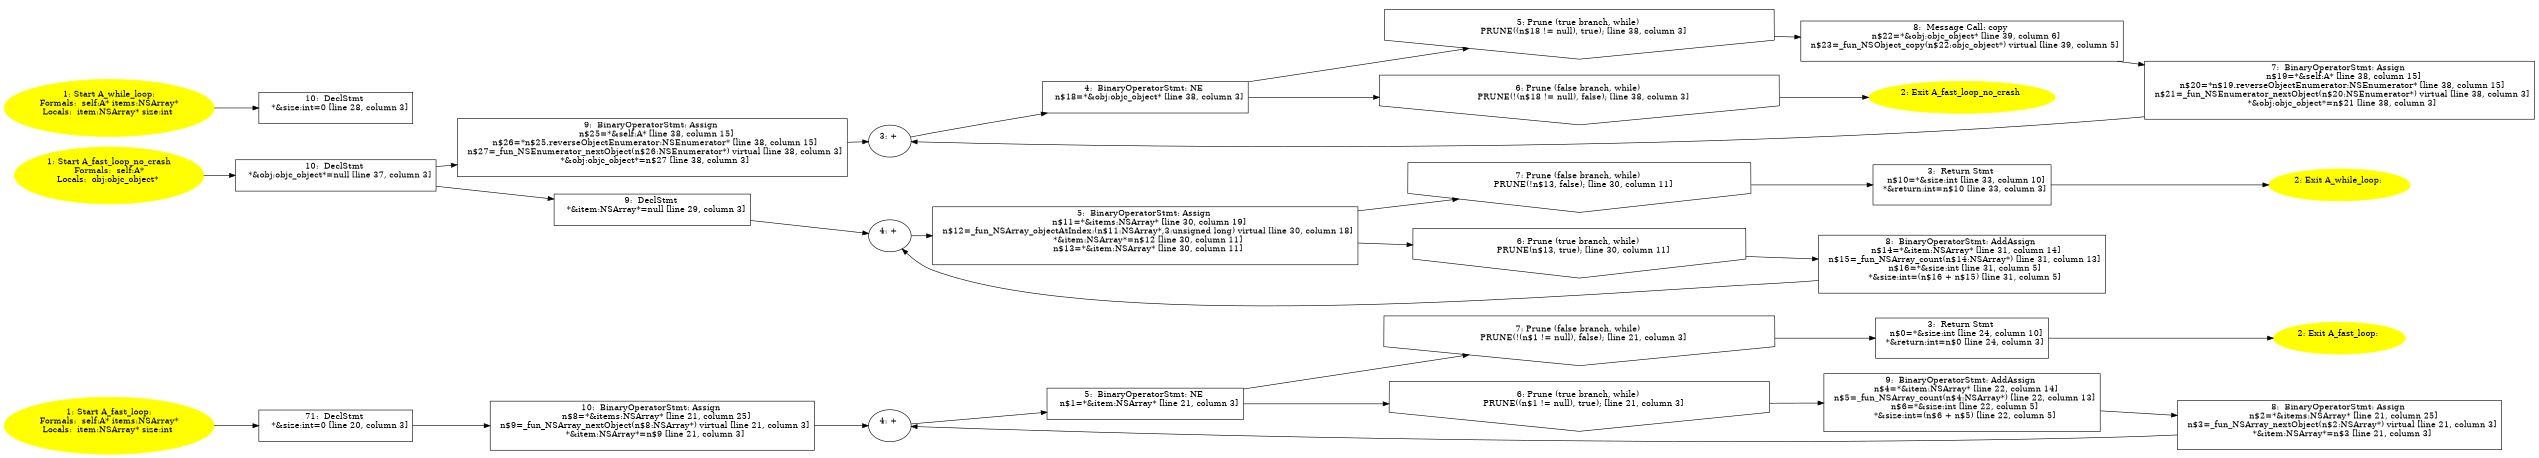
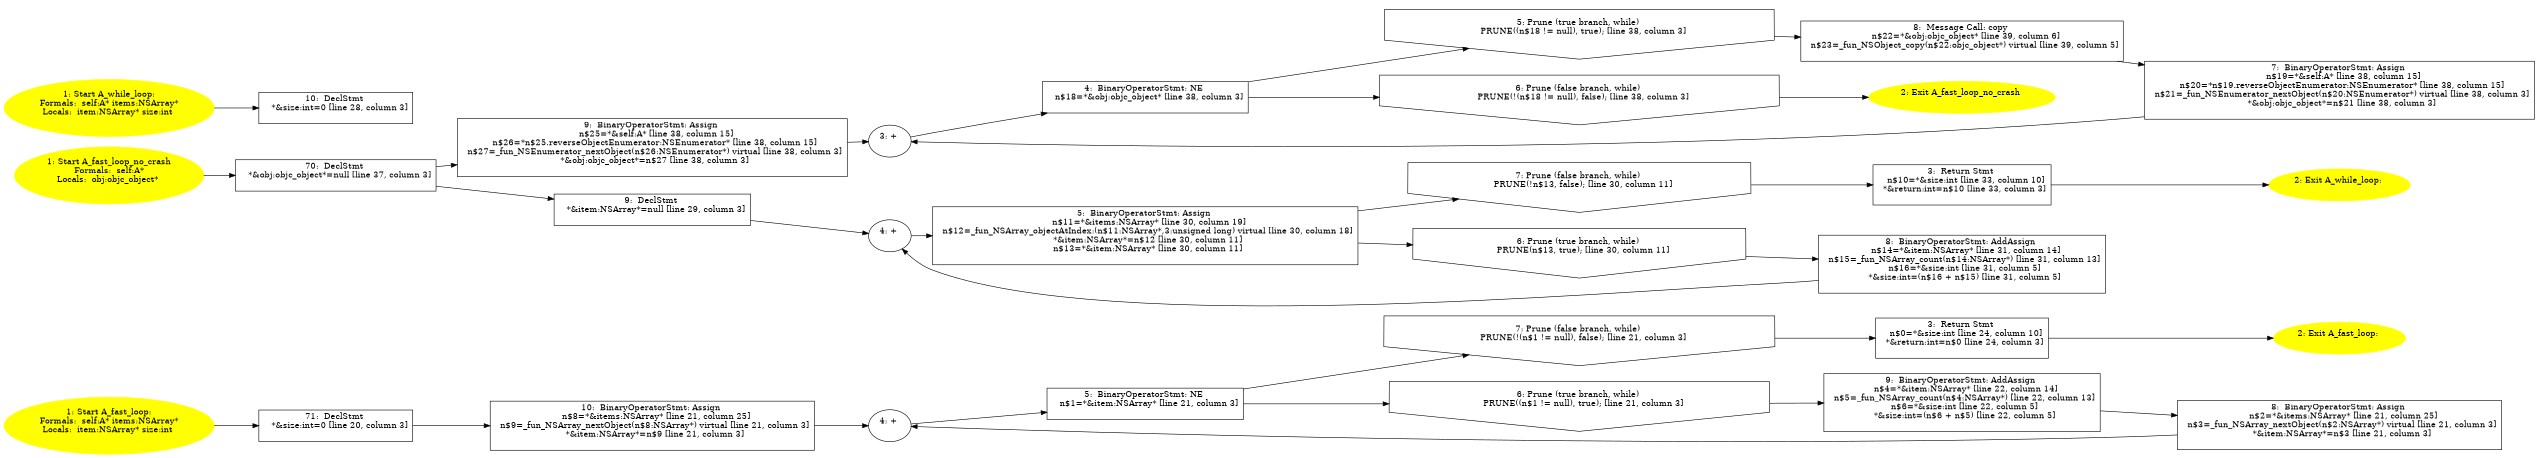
(336, 175) -> (336, 175)
